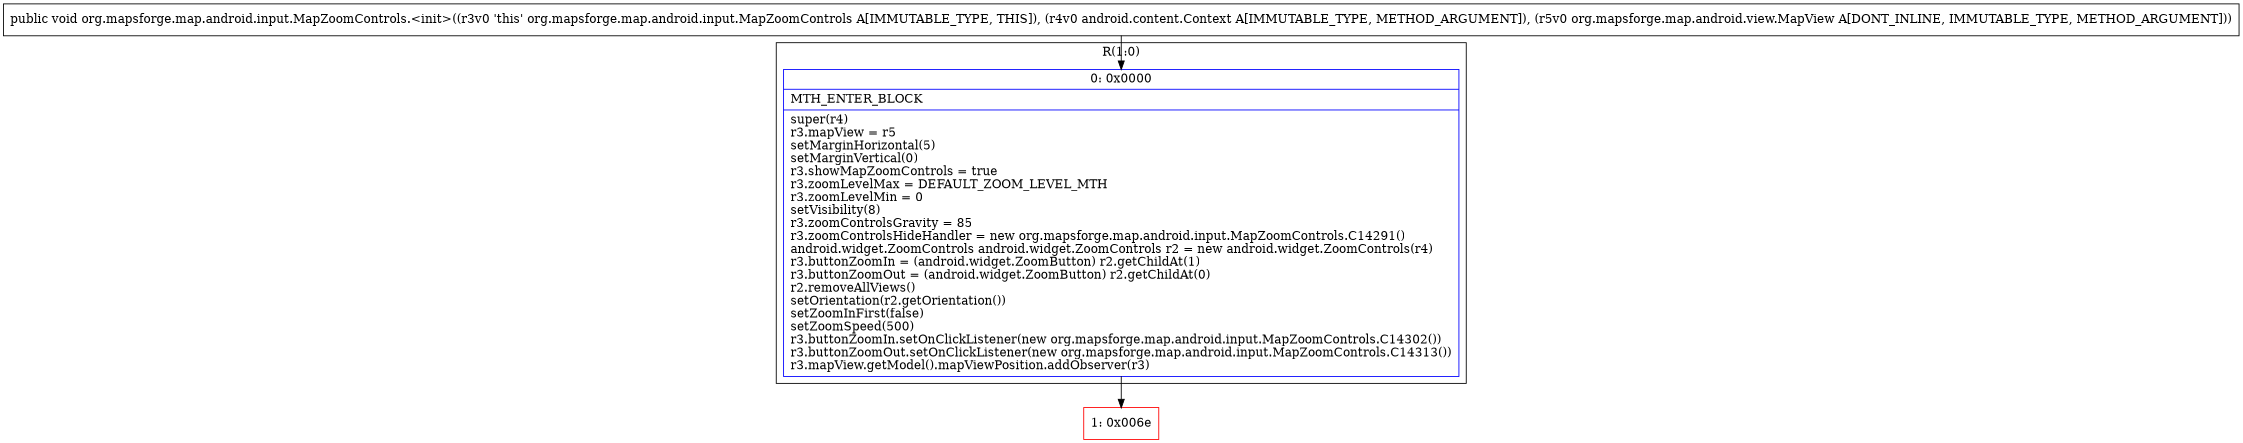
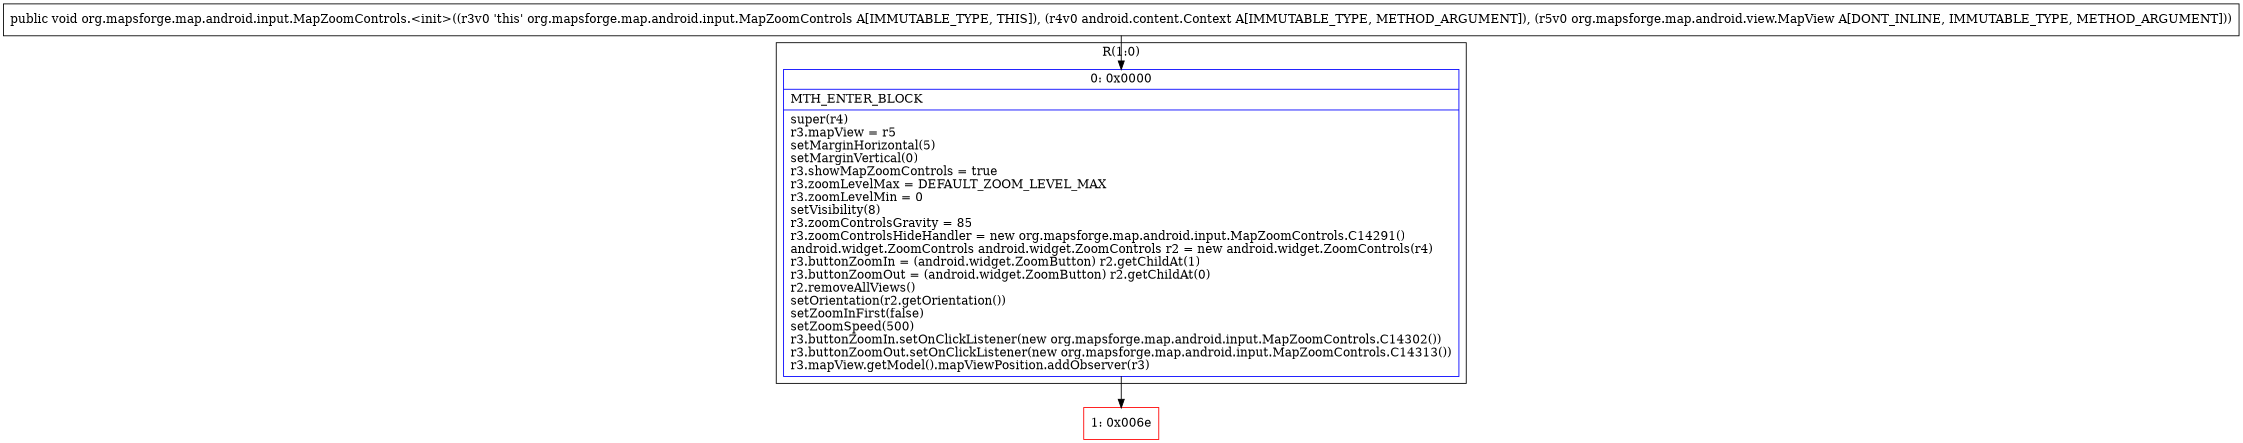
(949, 185) -> (949, 185)
